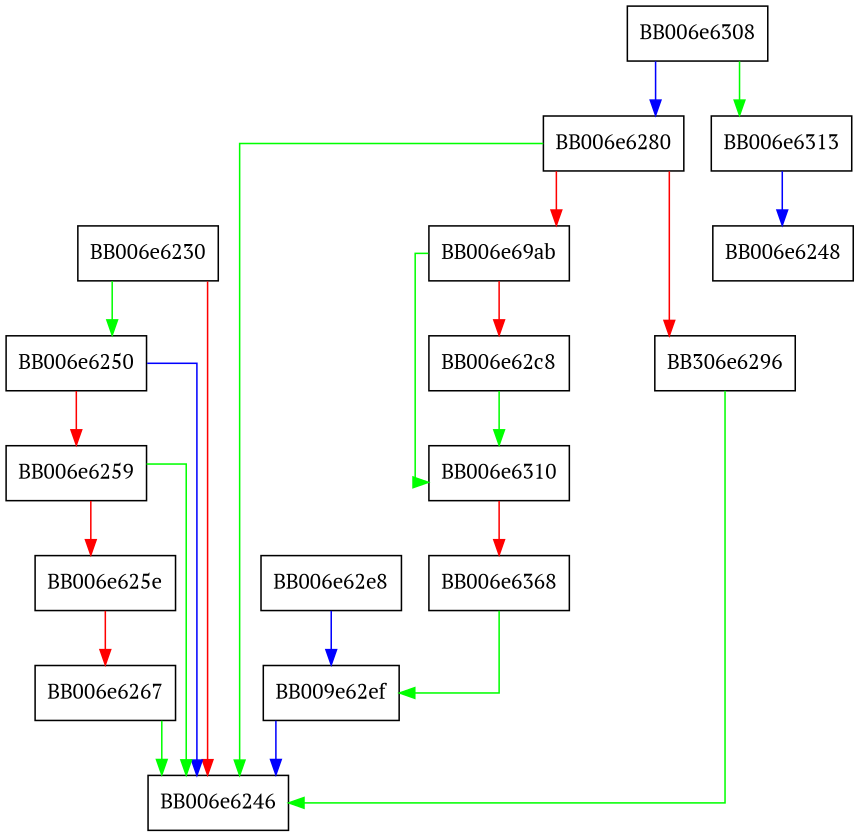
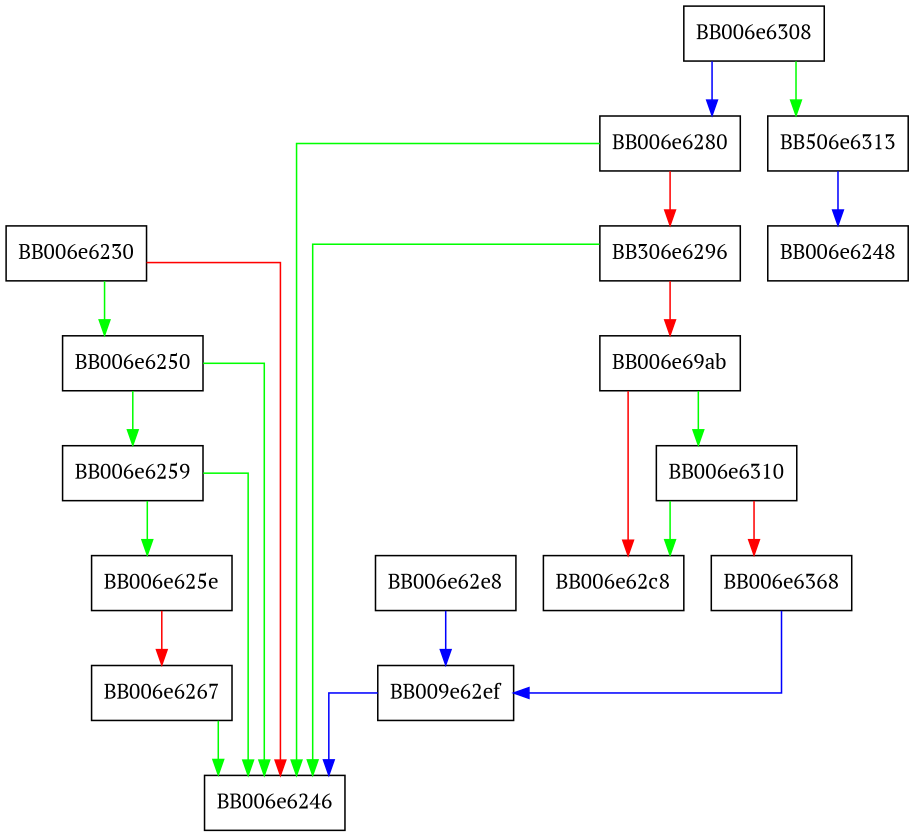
(782, 143) -> (838, 143)
(556, 191) -> (670, 301)
(76, 410) -> (133, 410)
(499, 410) -> (670, 520)
(91, 520) -> (147, 520)
(197, 537) -> (264, 531)
(498, 693) -> (696, 693)
